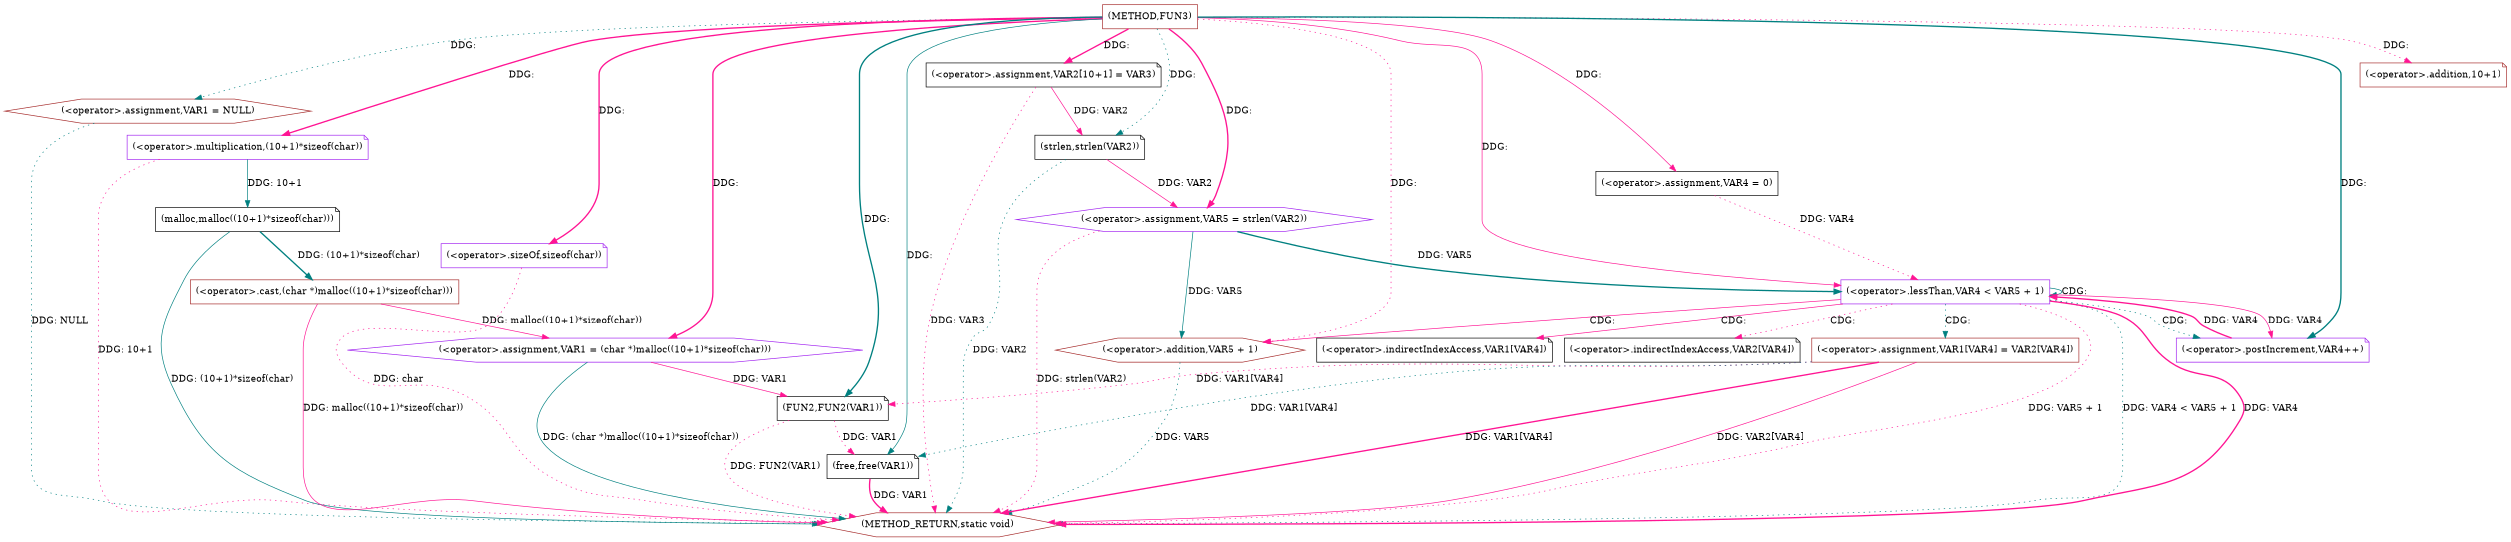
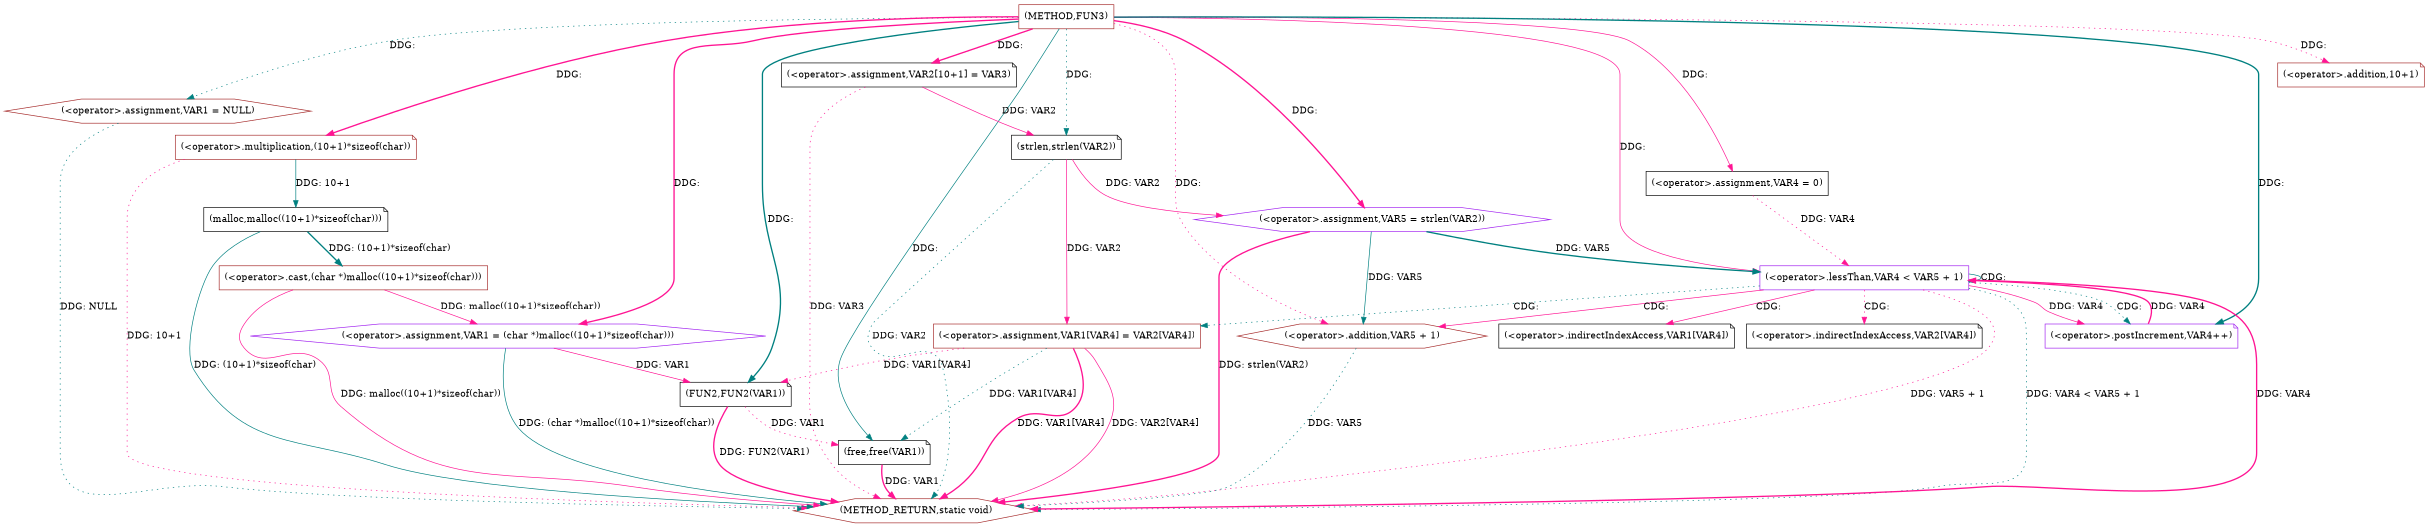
(248, 147) -> (296, 147)
none -> (1067, 238)
(524, 256) -> none
(1037, 363) -> (1219, 424)
(742, 488) -> (743, 480)
